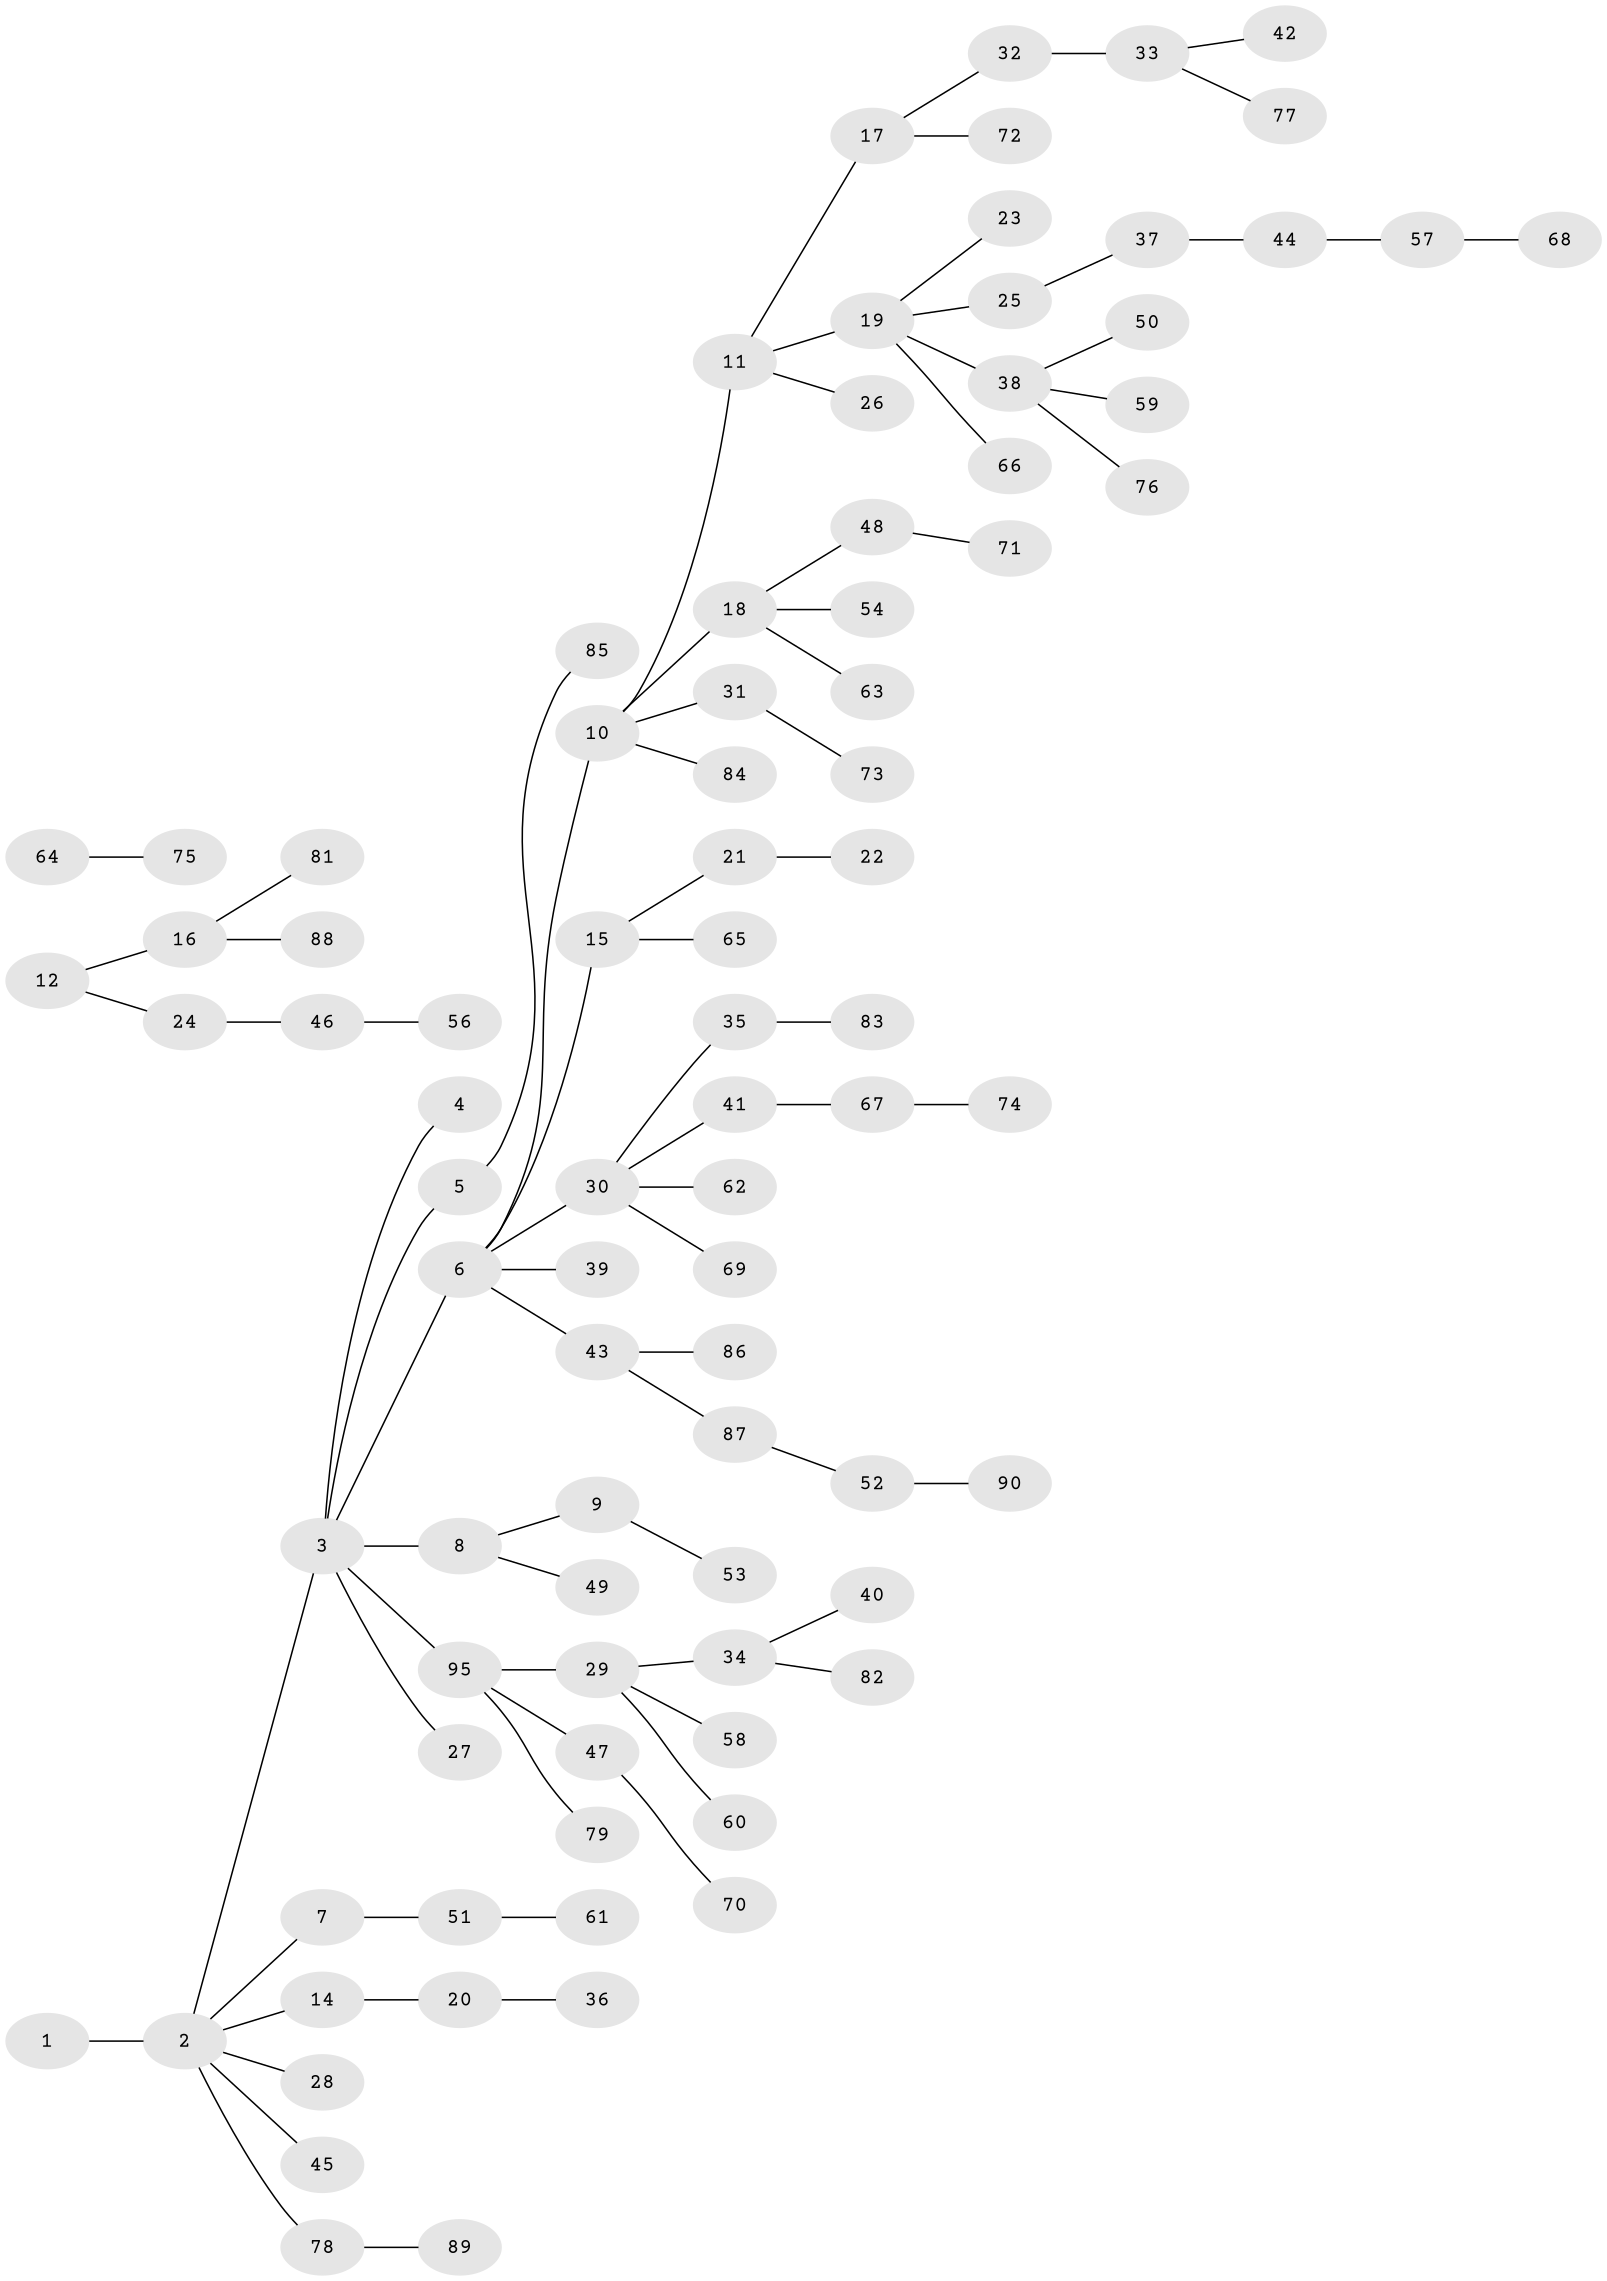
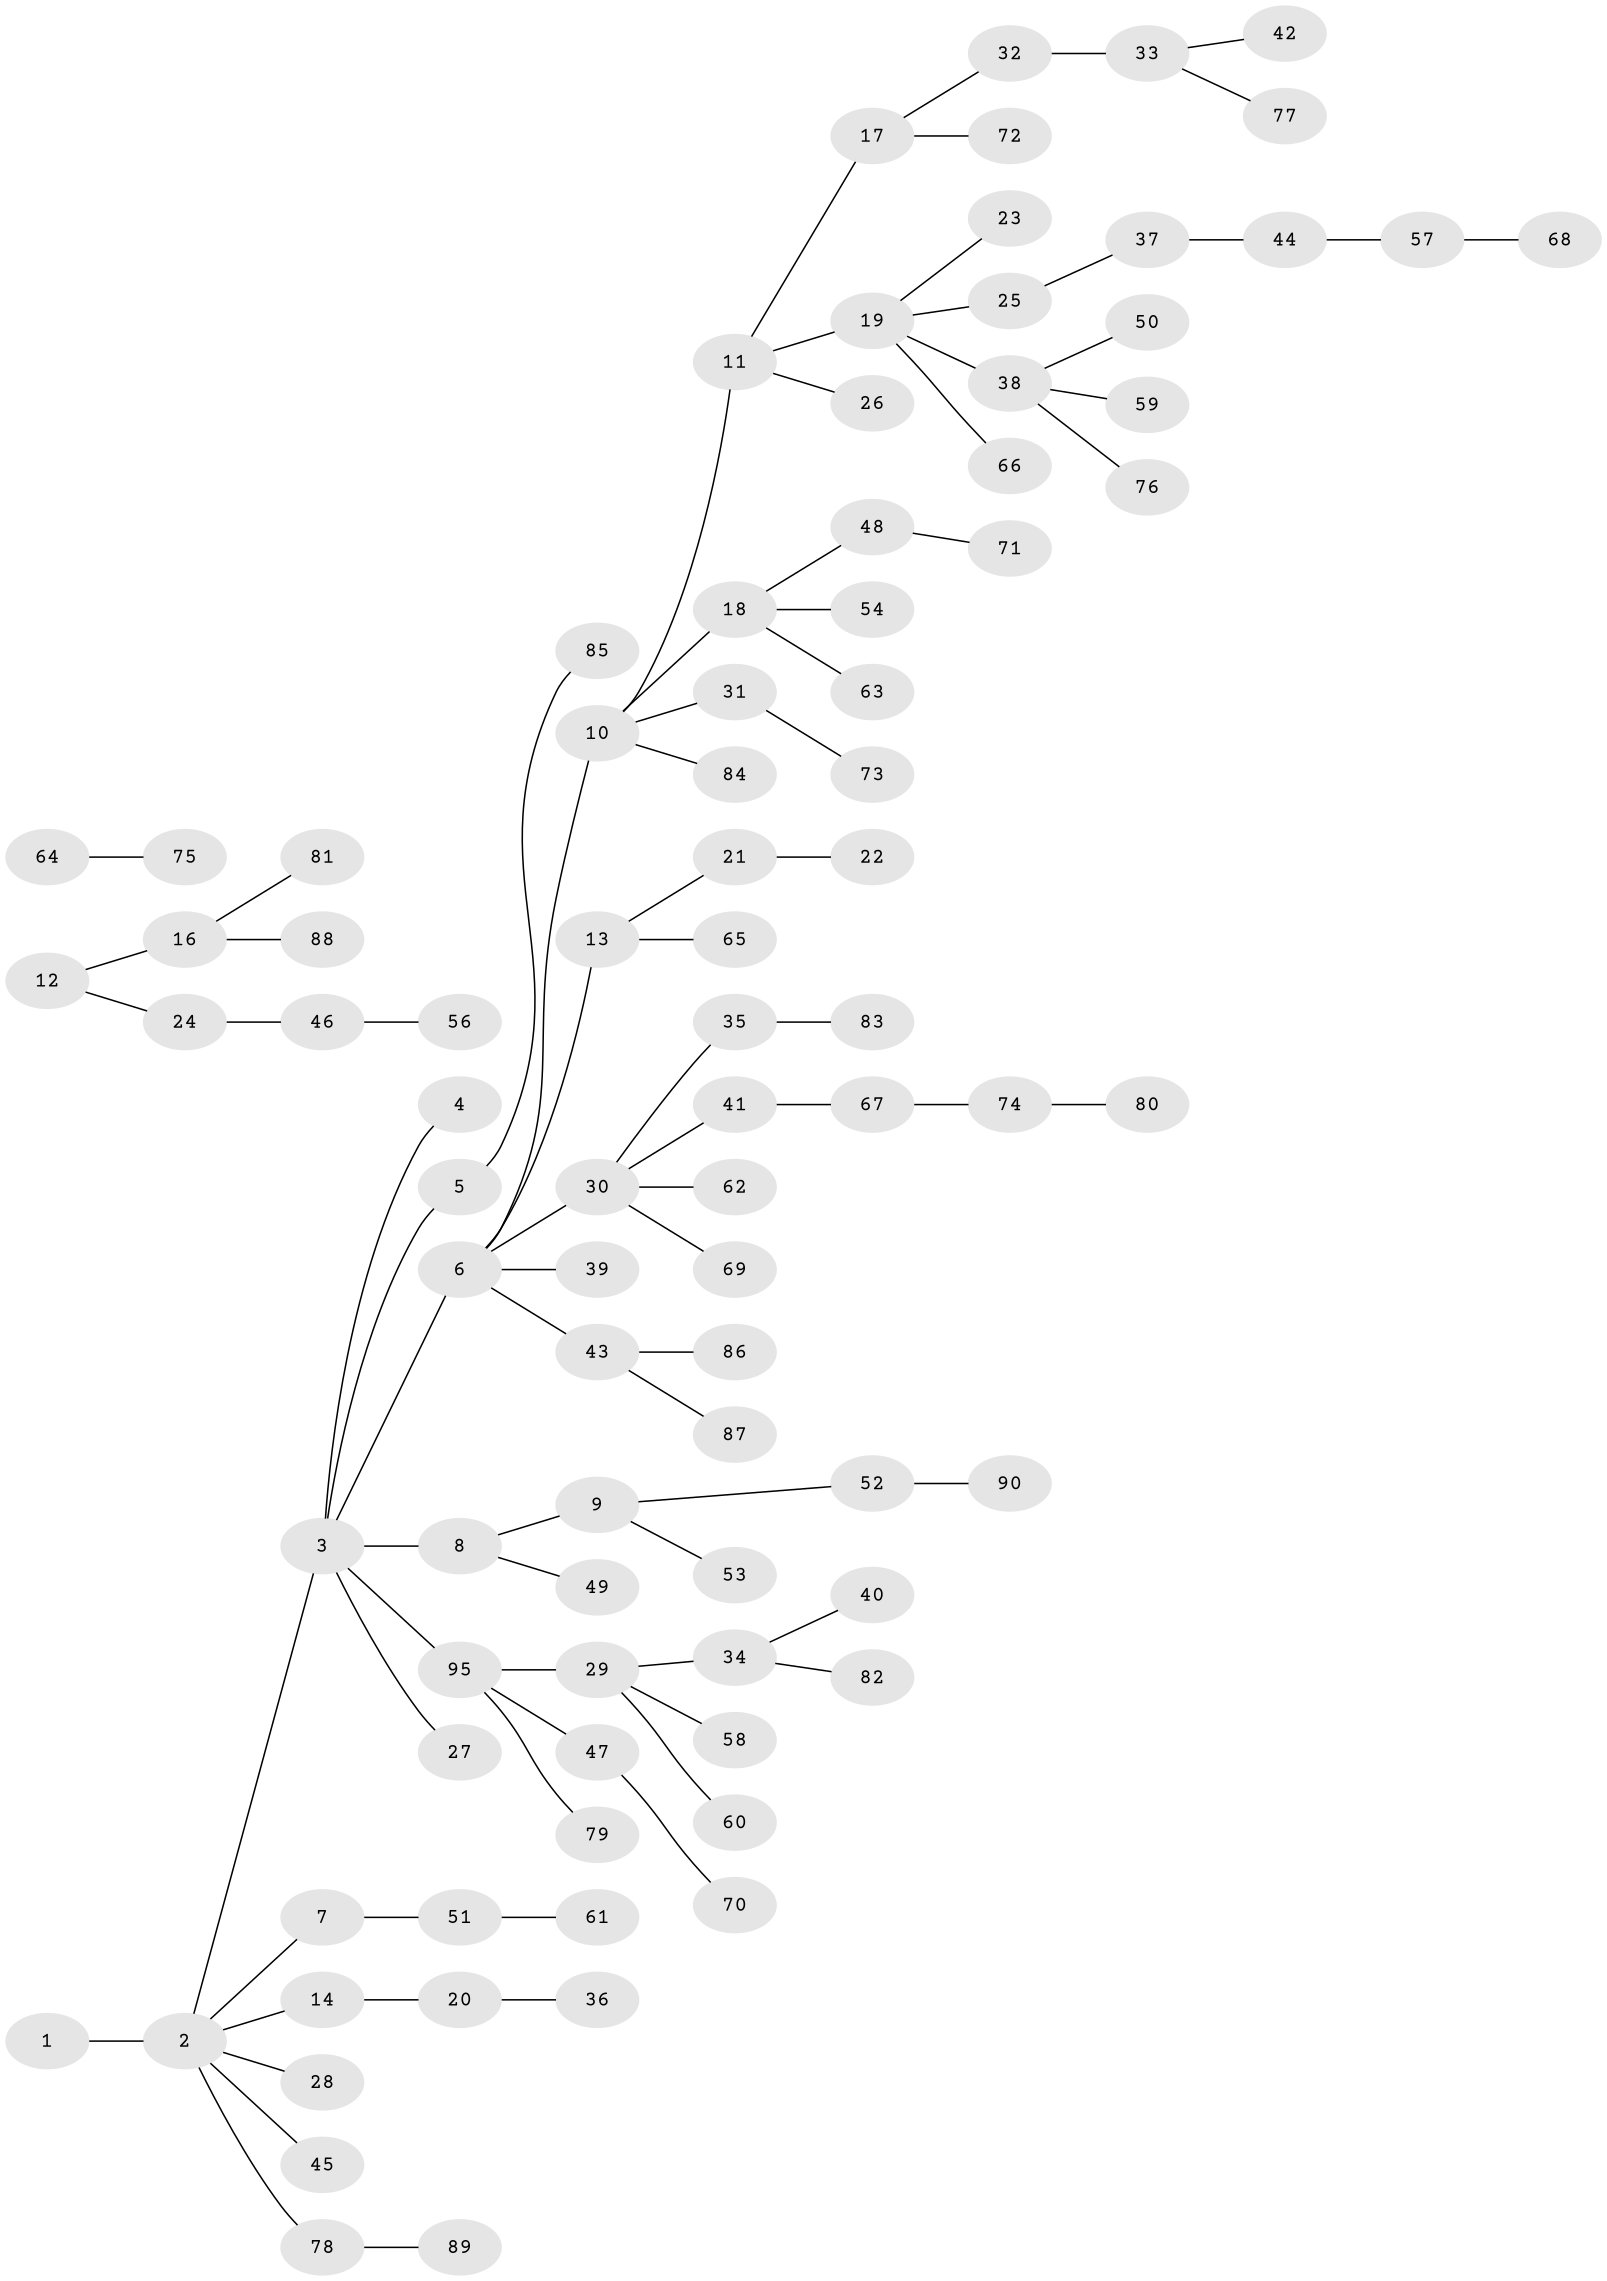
(597, 940) -> (597, 940)
none -> (1147, 1105)
(804, 1459) -> (735, 1494)
